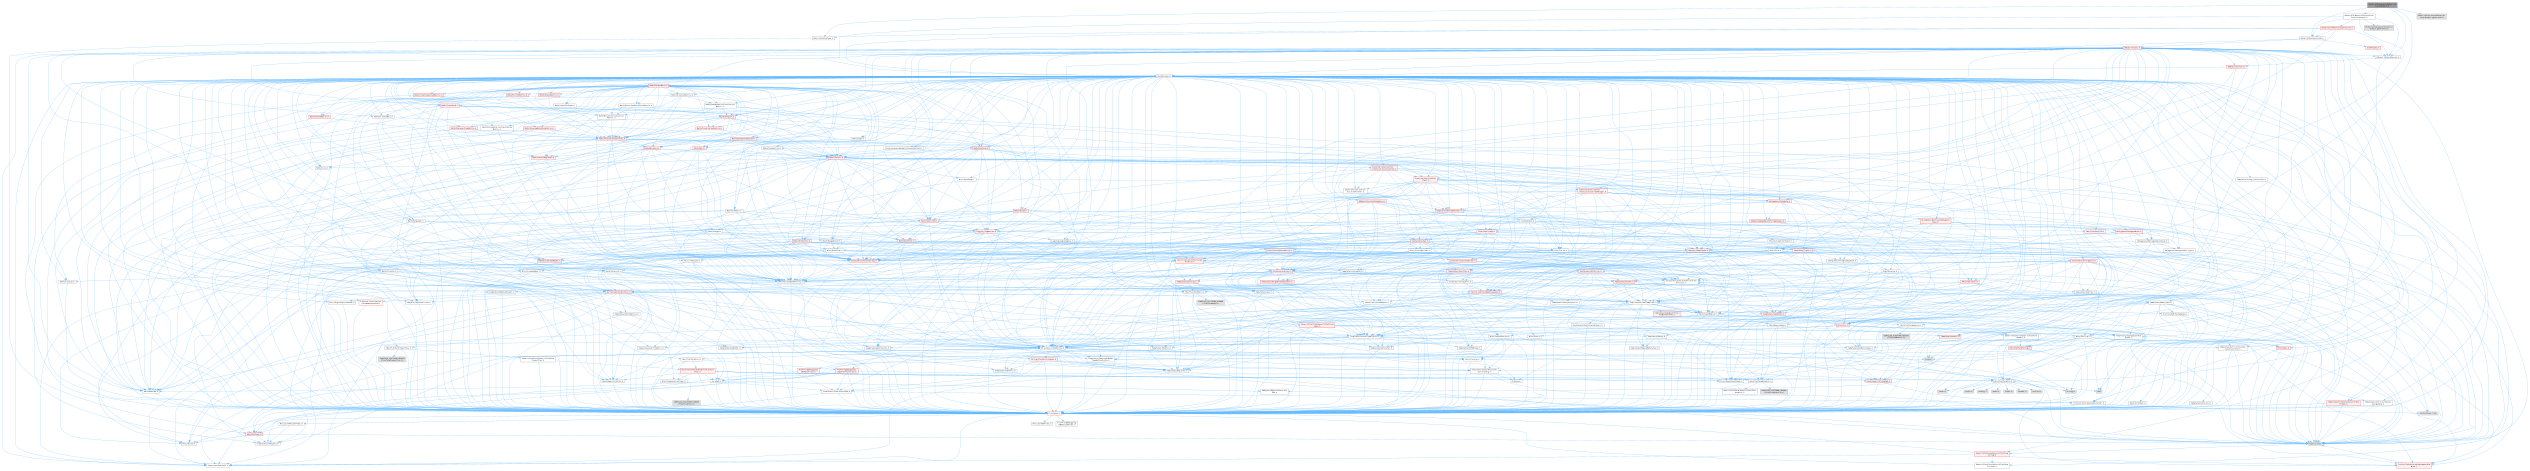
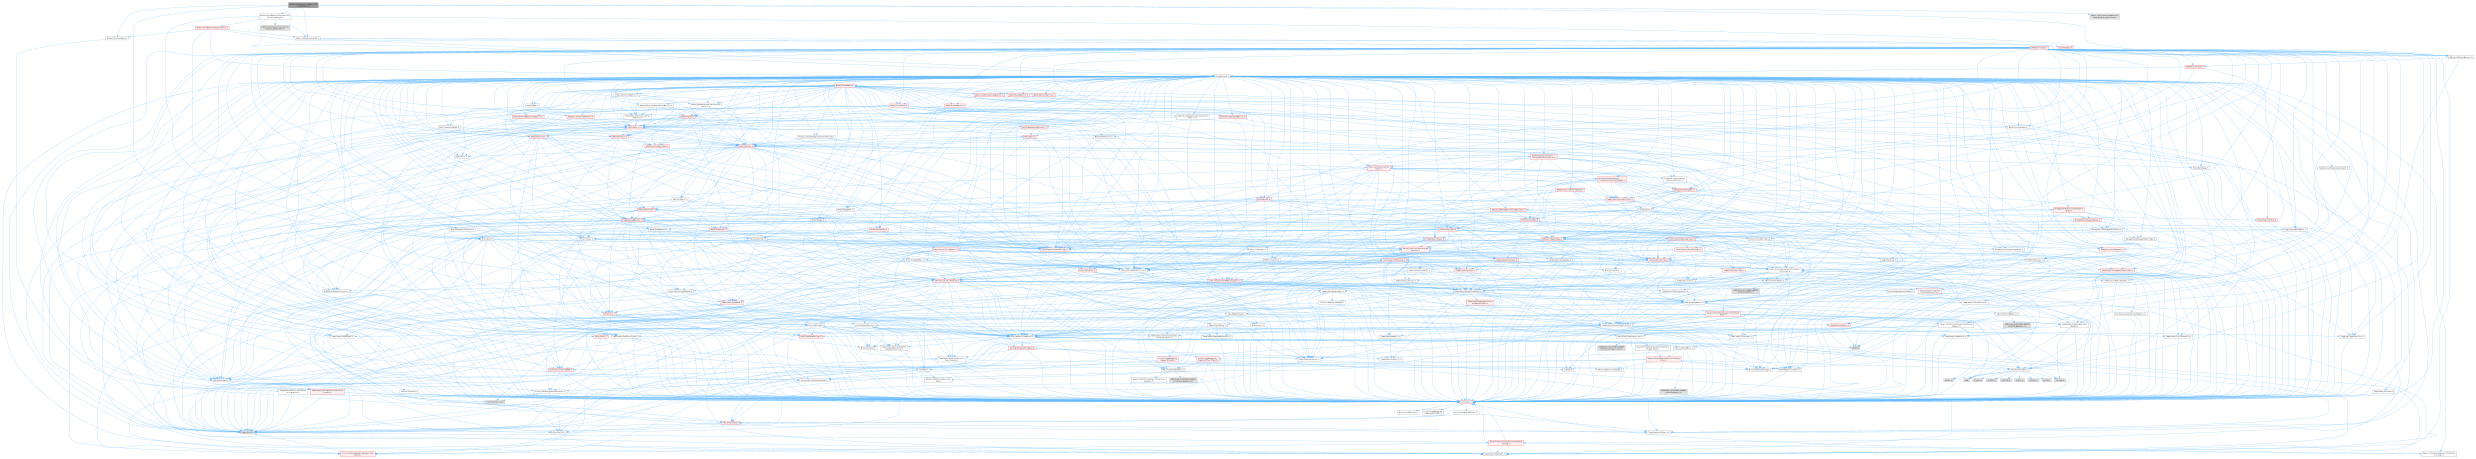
(720, 122) -> (658, 129)
(612, 139) -> (635, 127)
